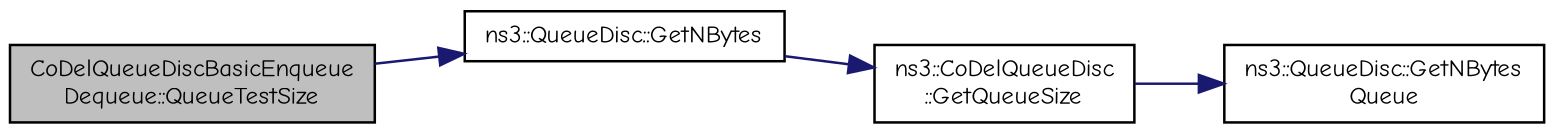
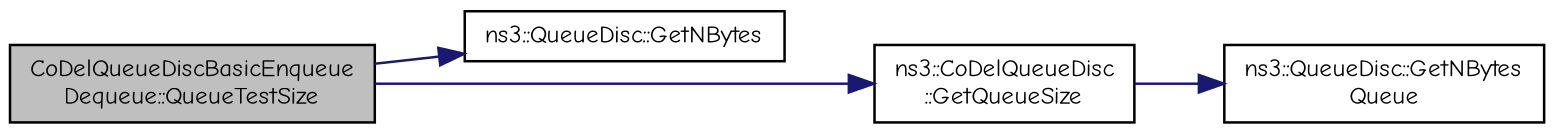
(817, 60) -> (612, 84)
